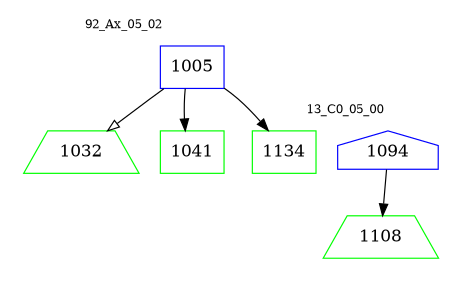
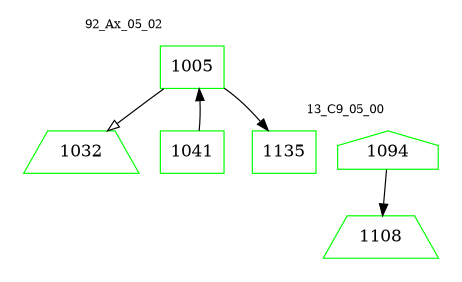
(192, 67) -> (192, 67)
(184, 104) -> (200, 116)
(345, 110) -> (345, 110)
(284, 152) -> (284, 152)
(388, 152) -> (388, 152)
